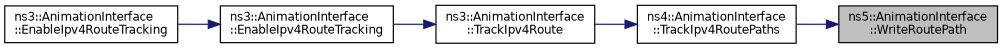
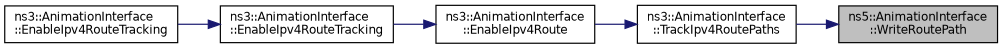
(515, 24) -> (515, 24)
(717, 24) -> (717, 24)
